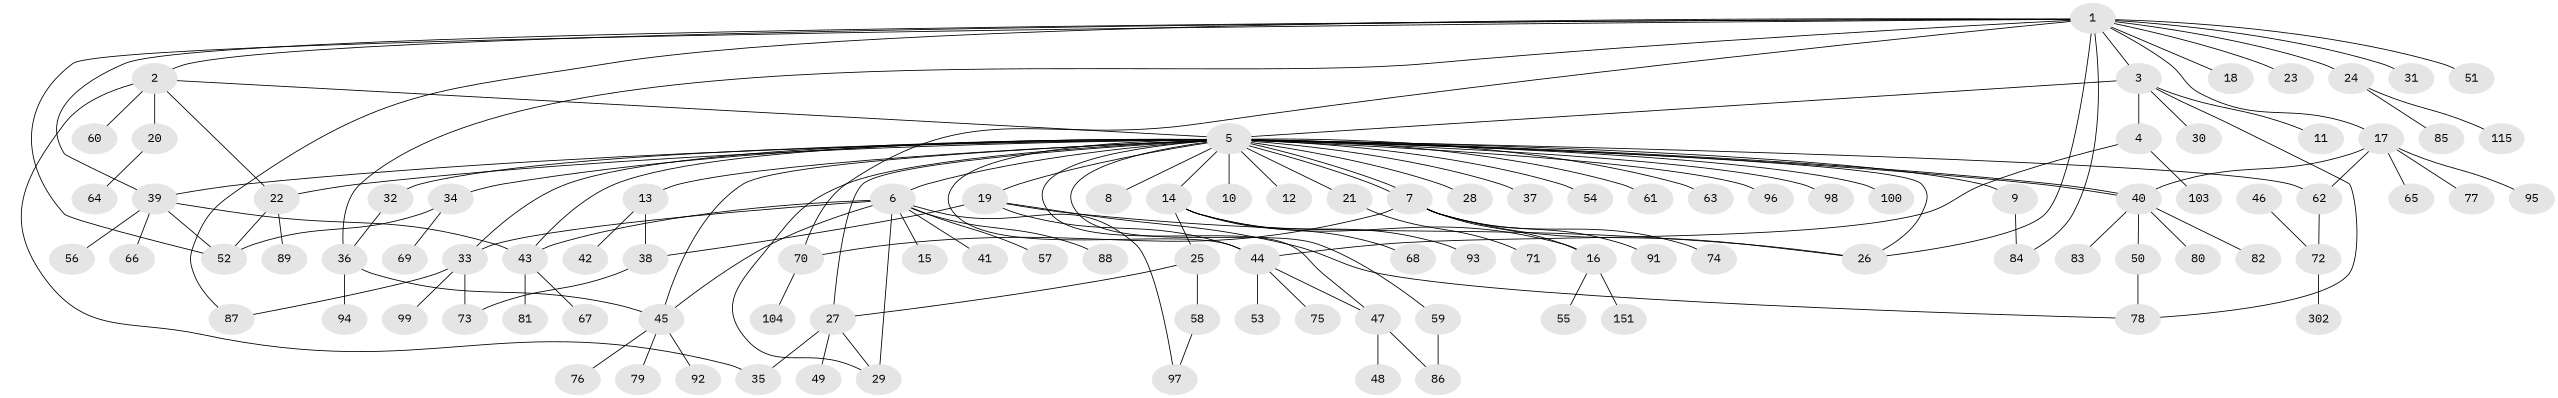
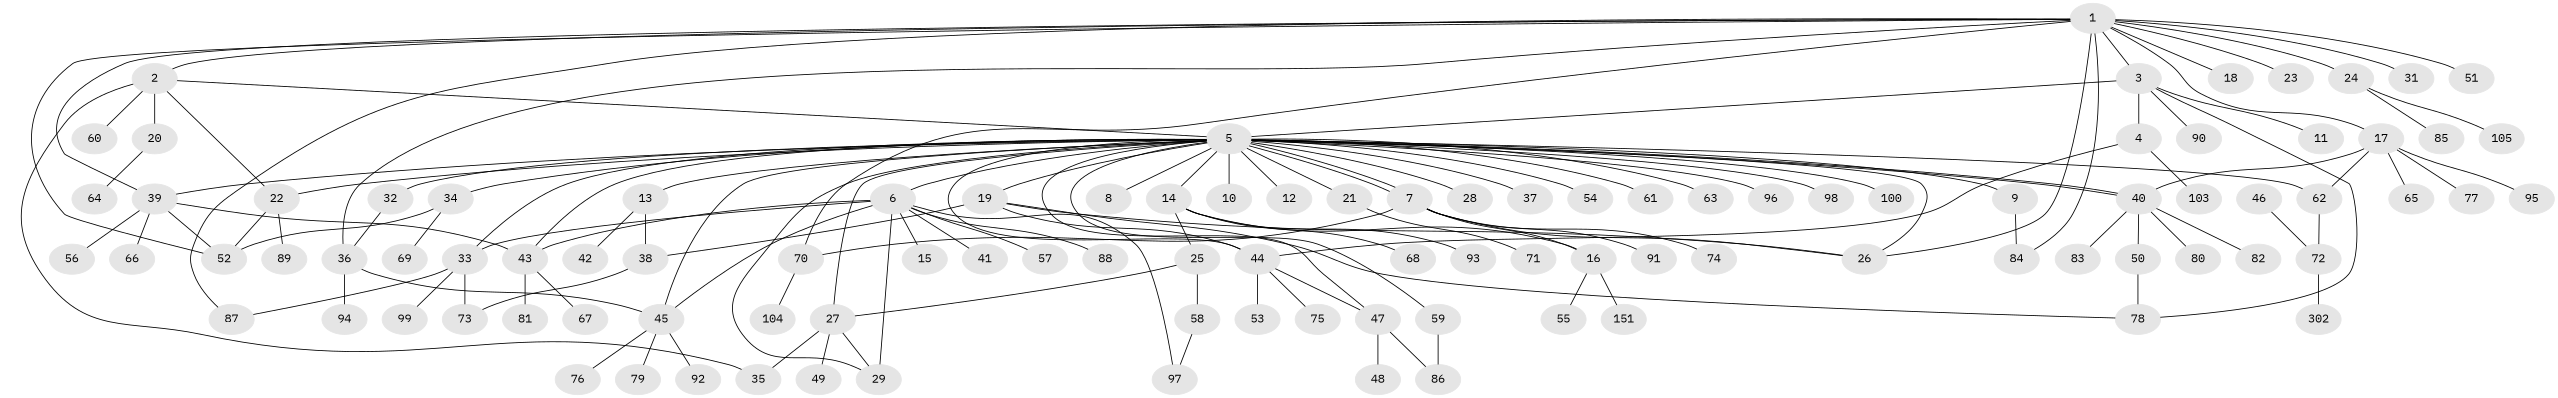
(2199, 139) -> (2199, 139)
(2502, 139) -> (2502, 139)
